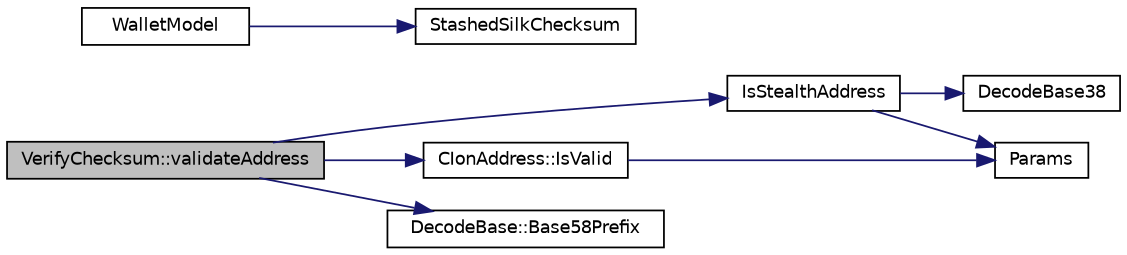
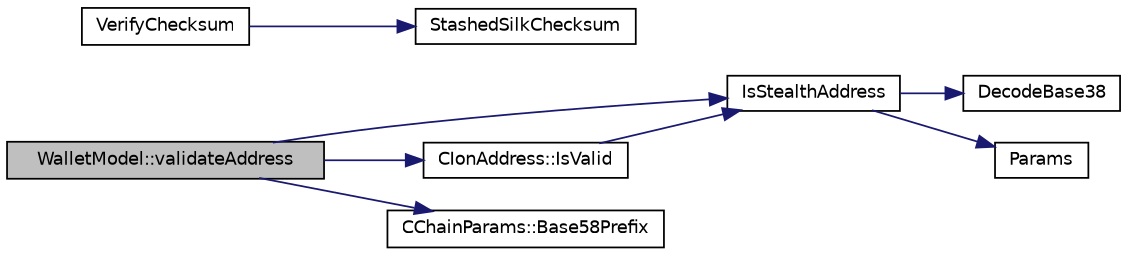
(166, 26) -> (166, 26)
(166, 160) -> (166, 160)
(802, 160) -> (661, 129)
(526, 229) -> (526, 229)
